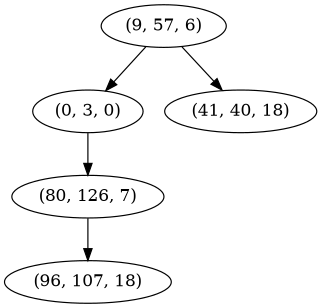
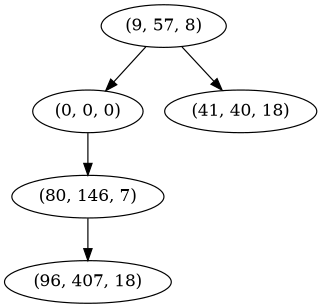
(164, 26) -> (164, 26)
(88, 111) -> (88, 111)
(88, 197) -> (88, 197)
(88, 282) -> (88, 282)
